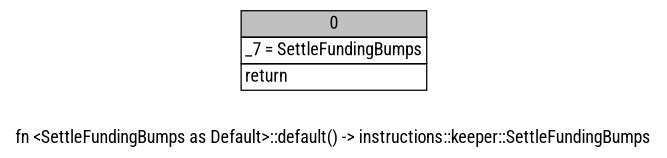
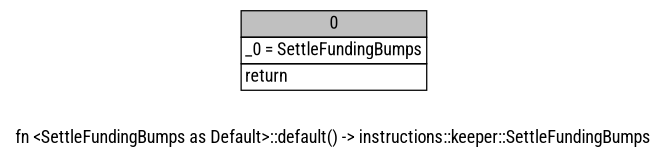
(334, 50) -> (334, 50)
